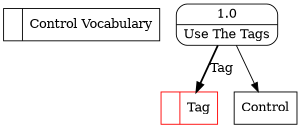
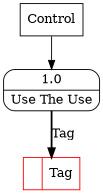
(82, 25) -> none
(227, 35) -> (52, 100)
(245, 64) -> (52, 48)
